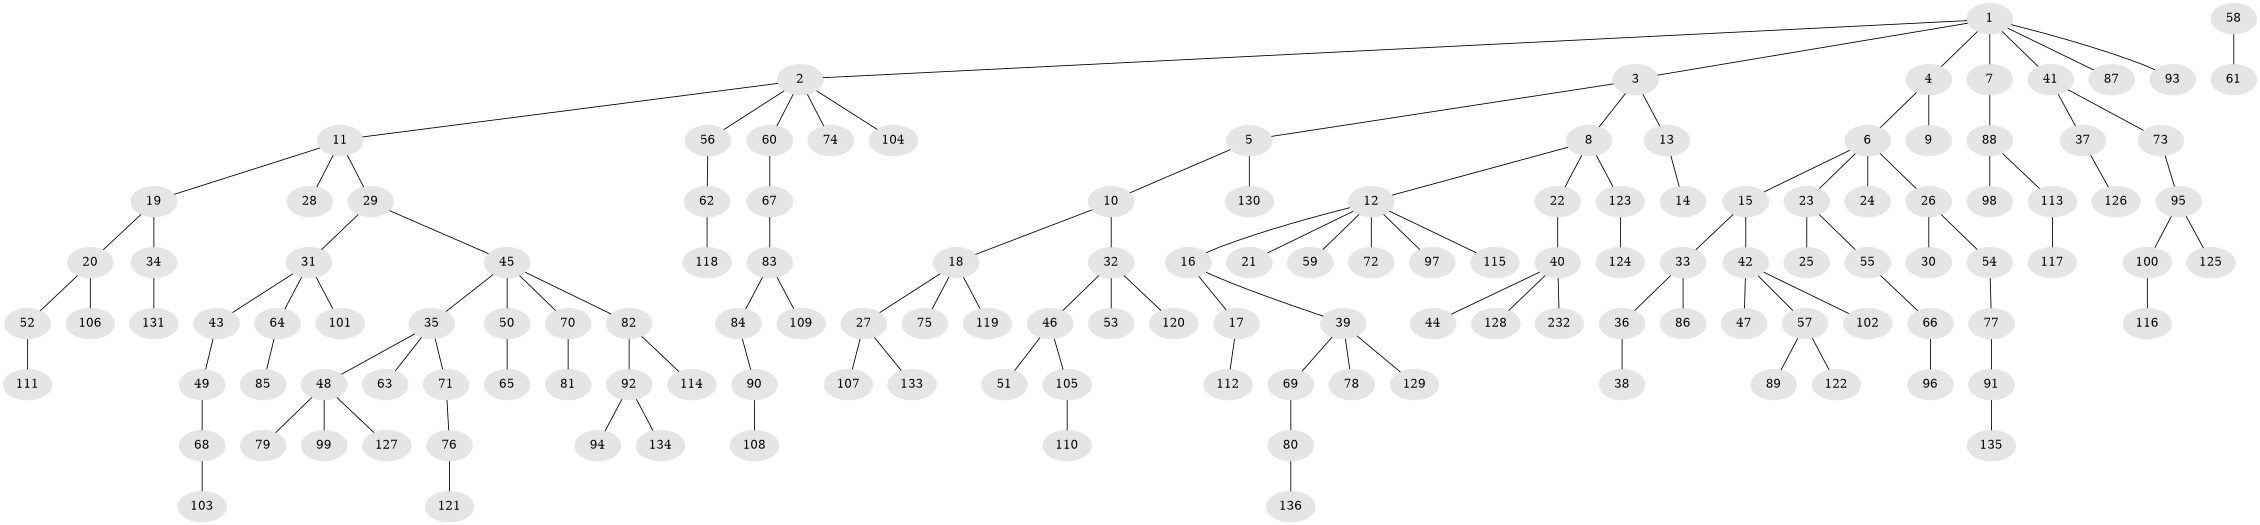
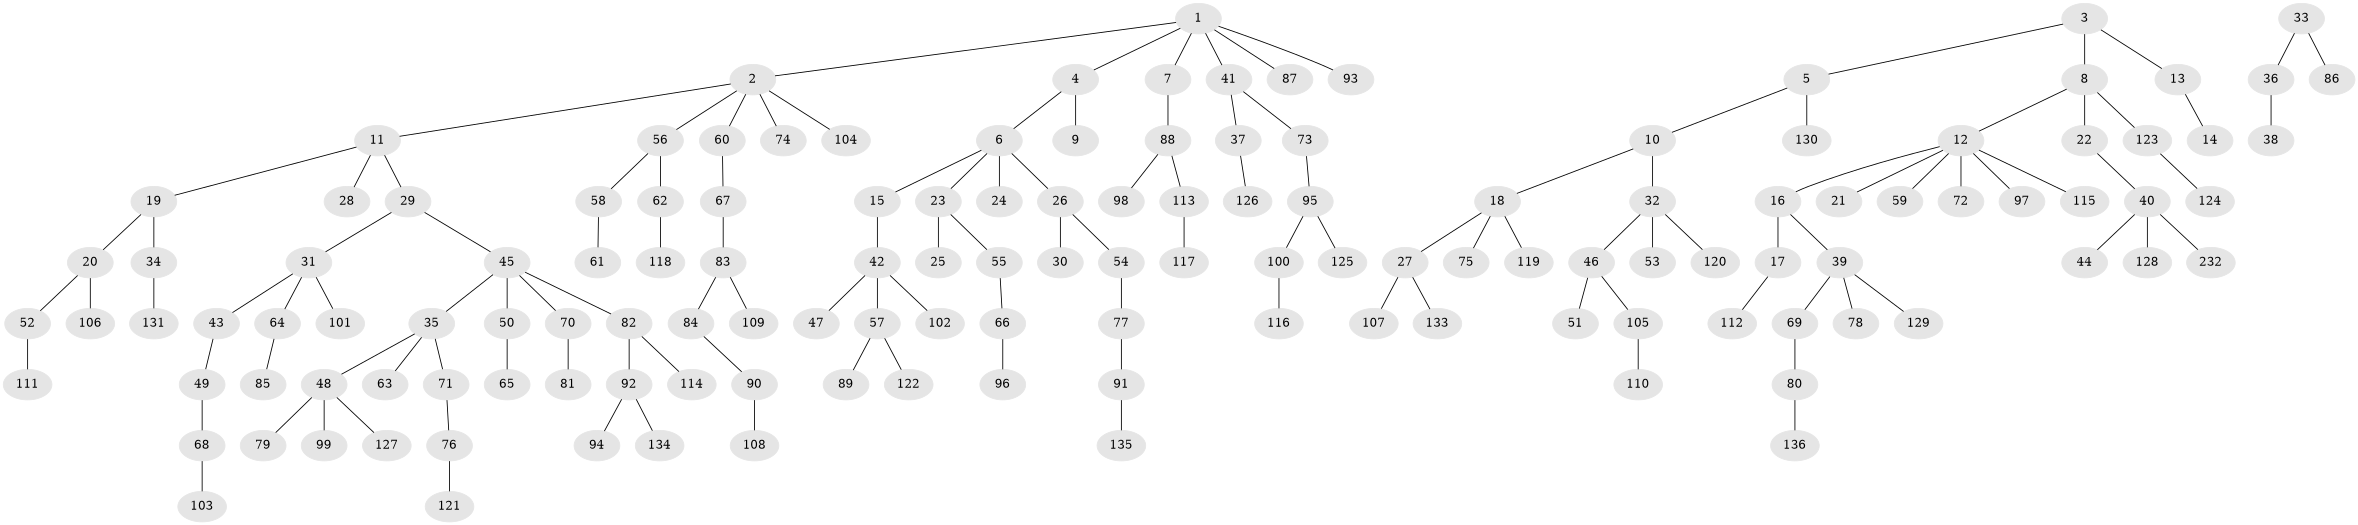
(1813, 49) -> none
none -> (630, 171)
(1714, 232) -> none
